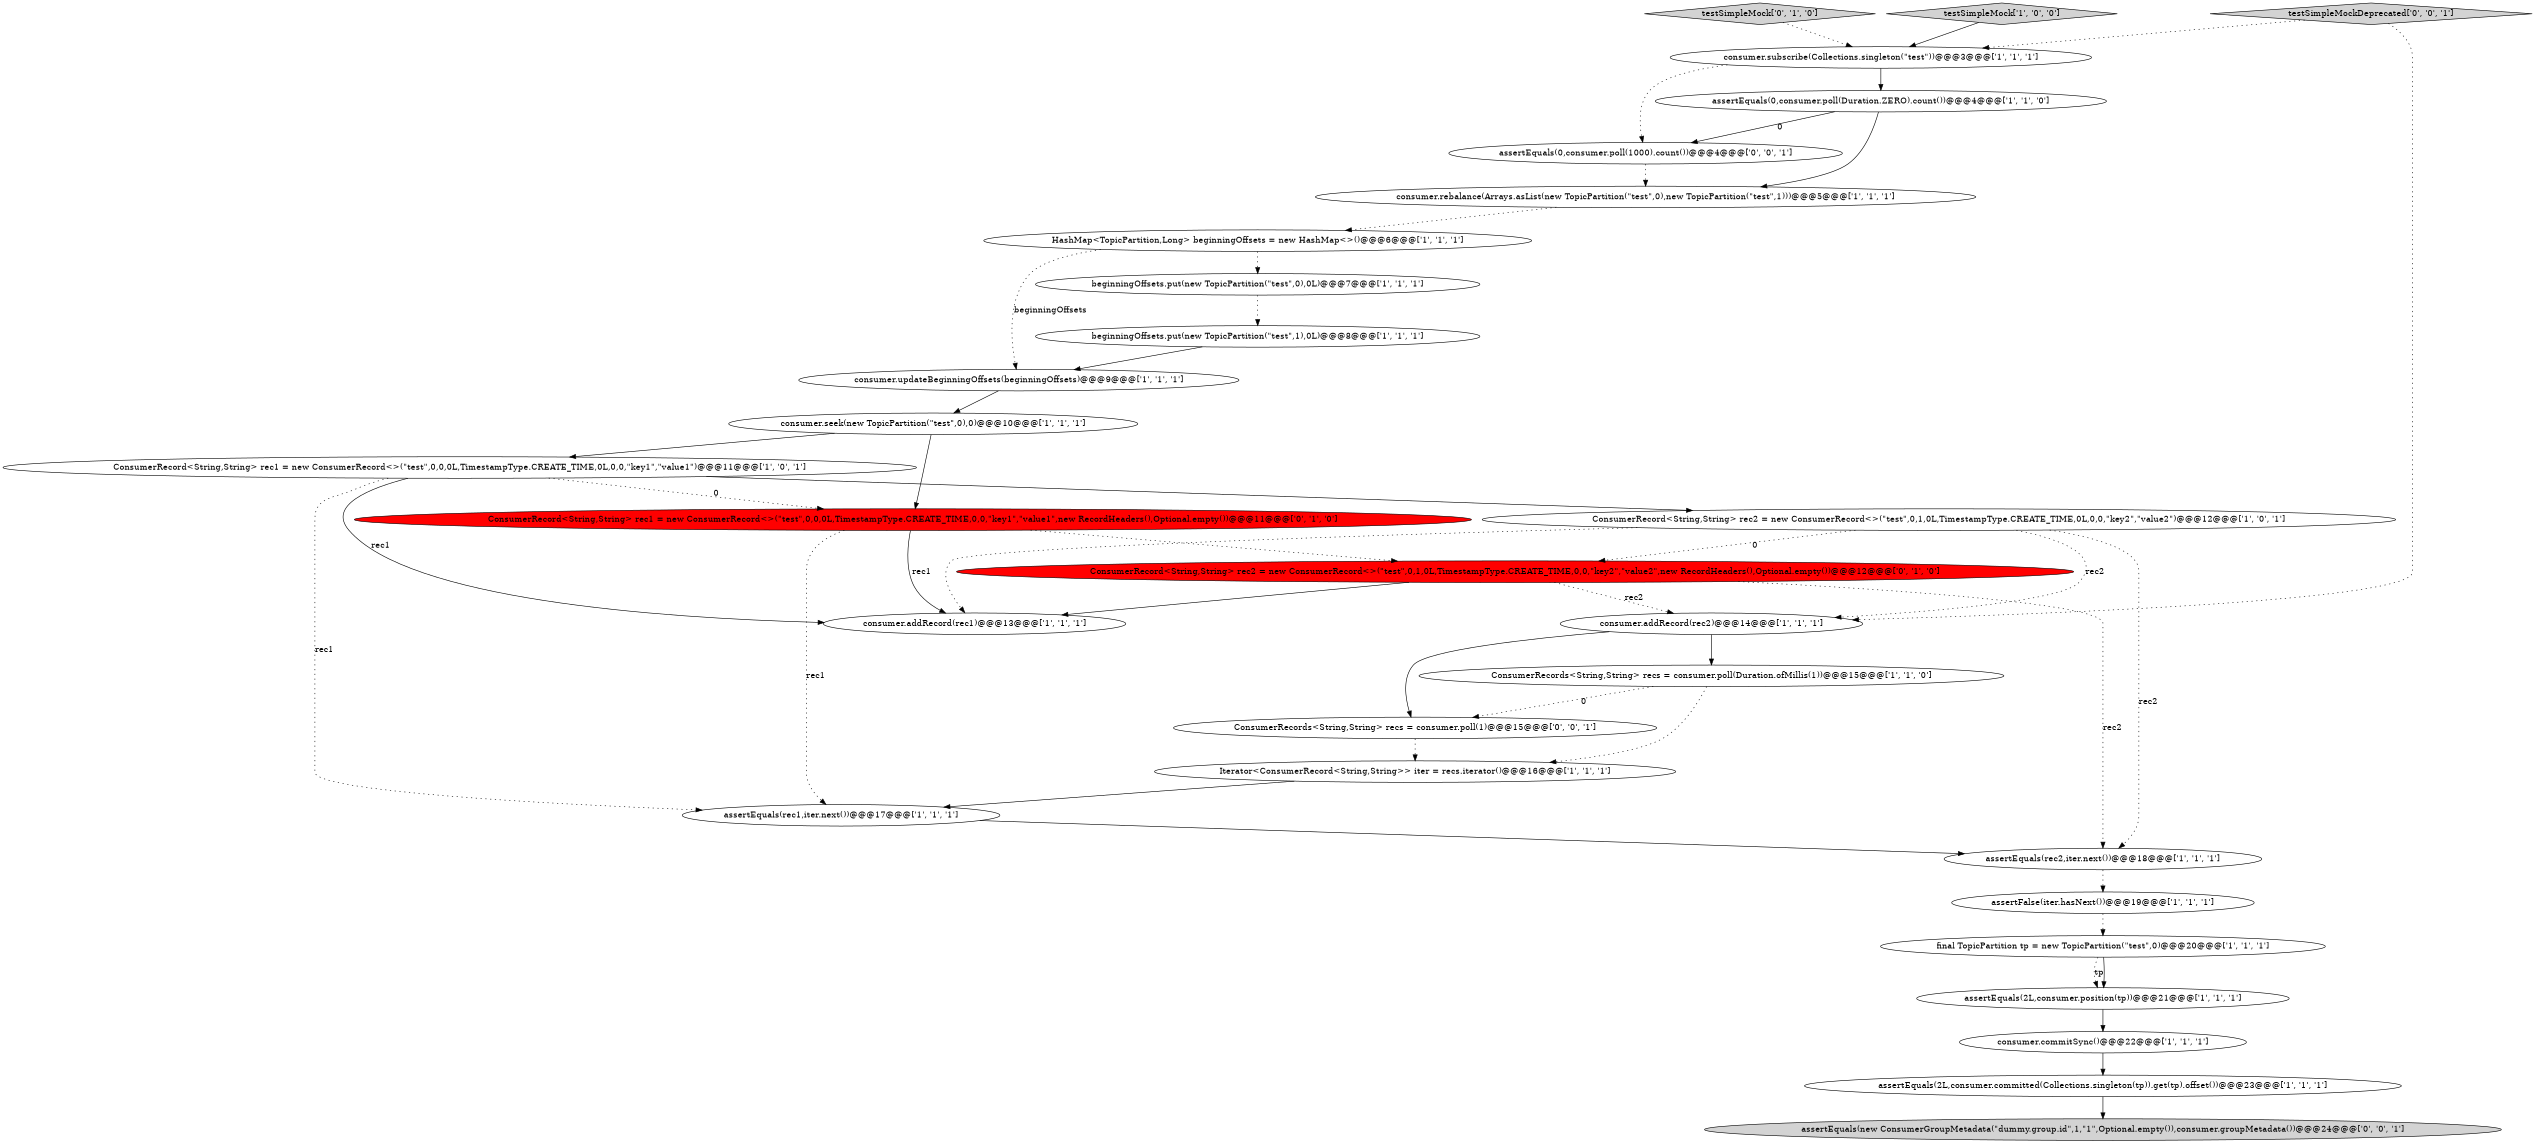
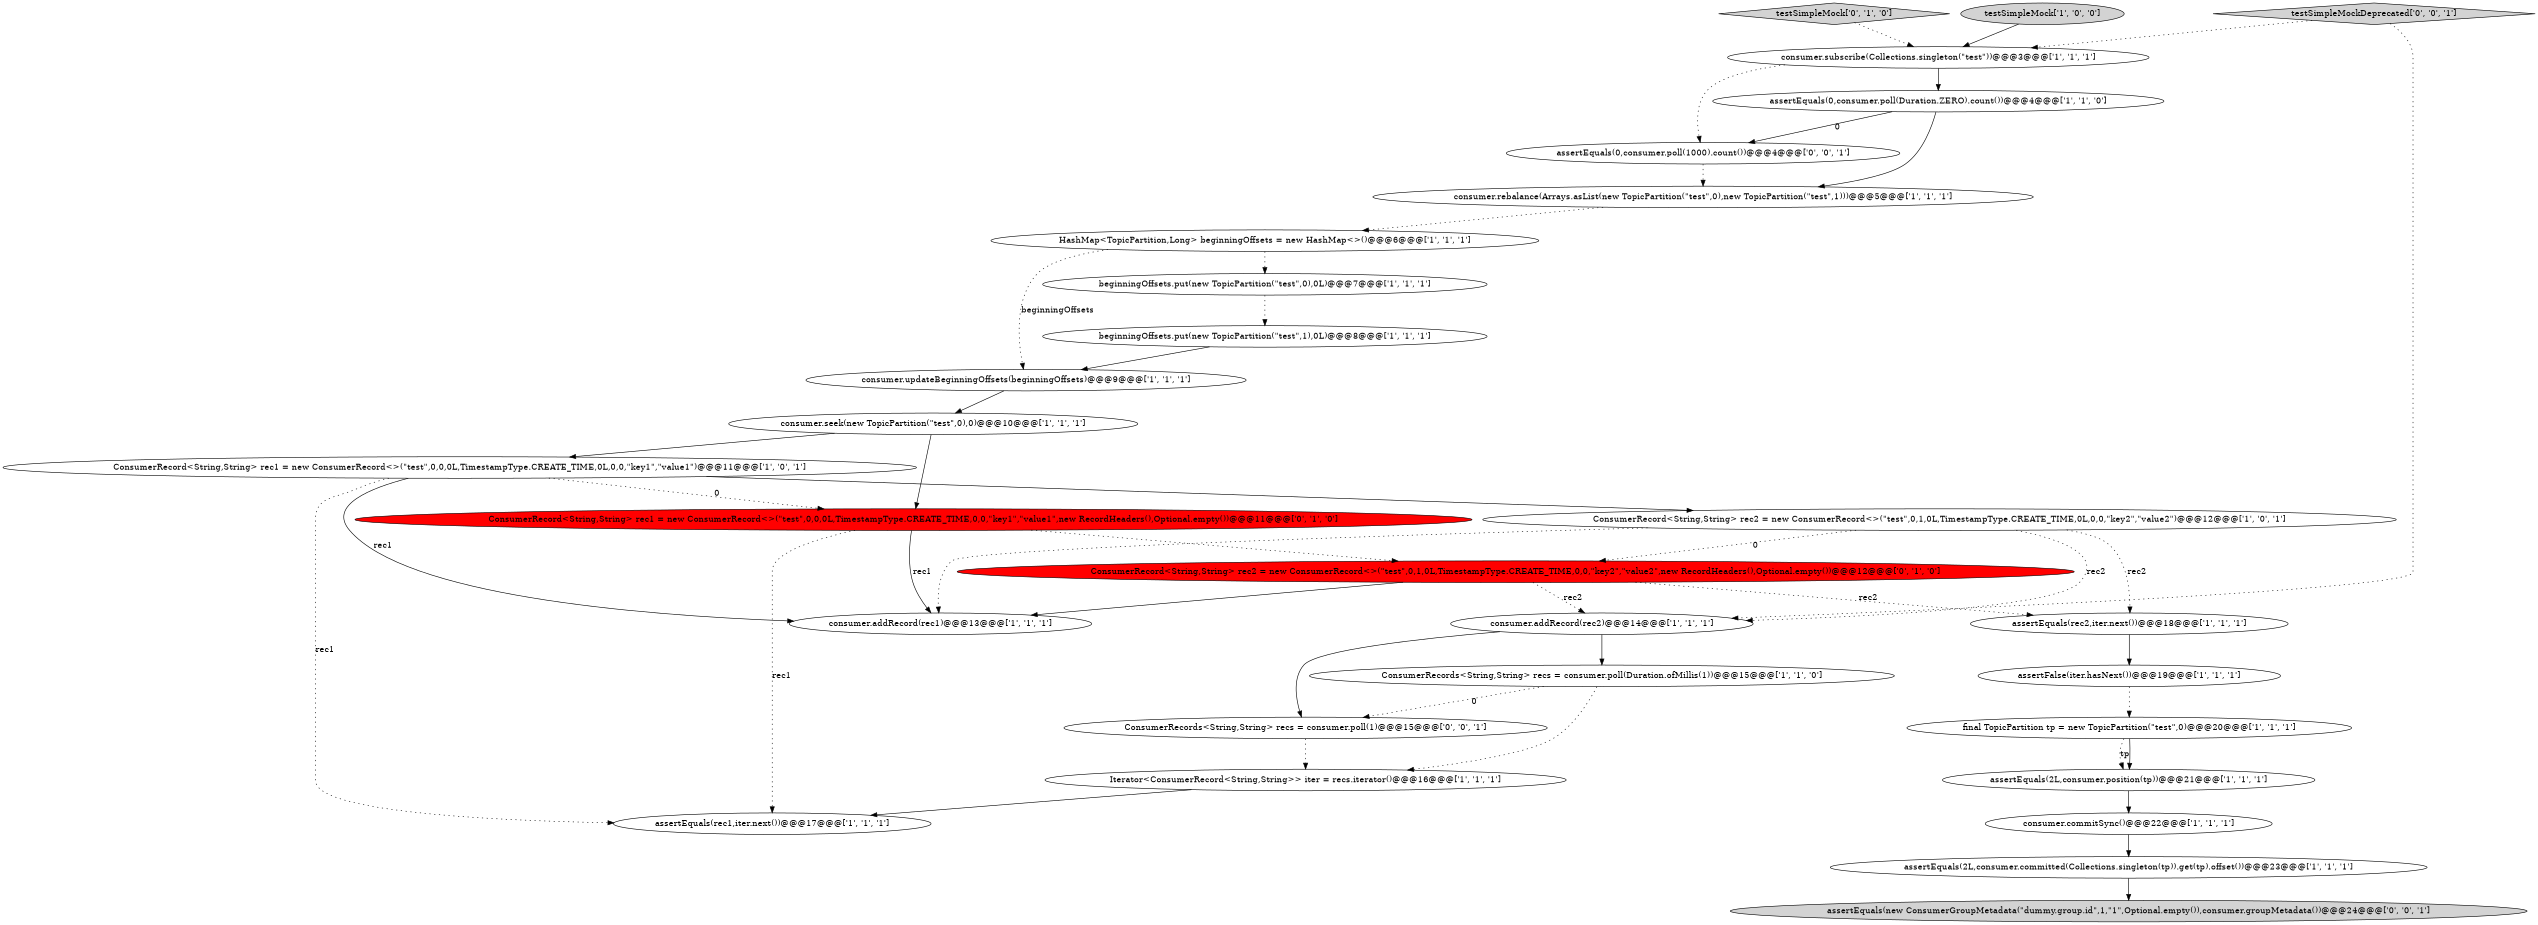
(2002, 14) -> (2042, 14)
(1469, 837) -> none
(2103, 878) -> (2129, 647)
